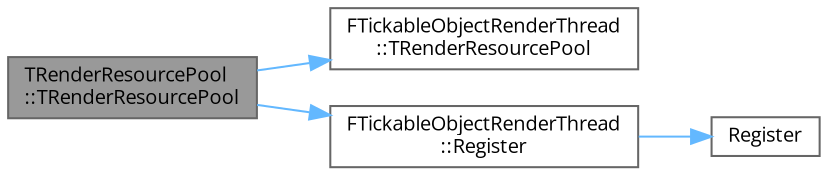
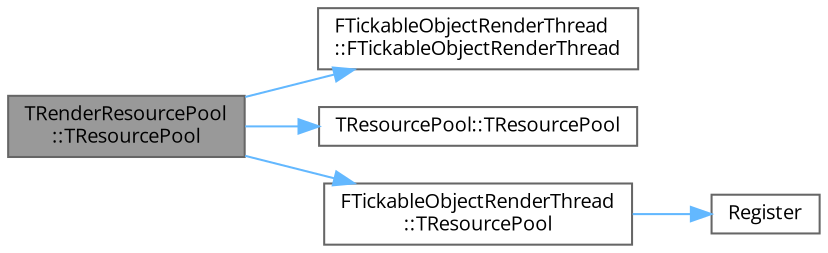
(484, 39) -> (478, 39)
(133, 88) -> (126, 126)
none -> (478, 126)
(484, 137) -> (478, 214)
